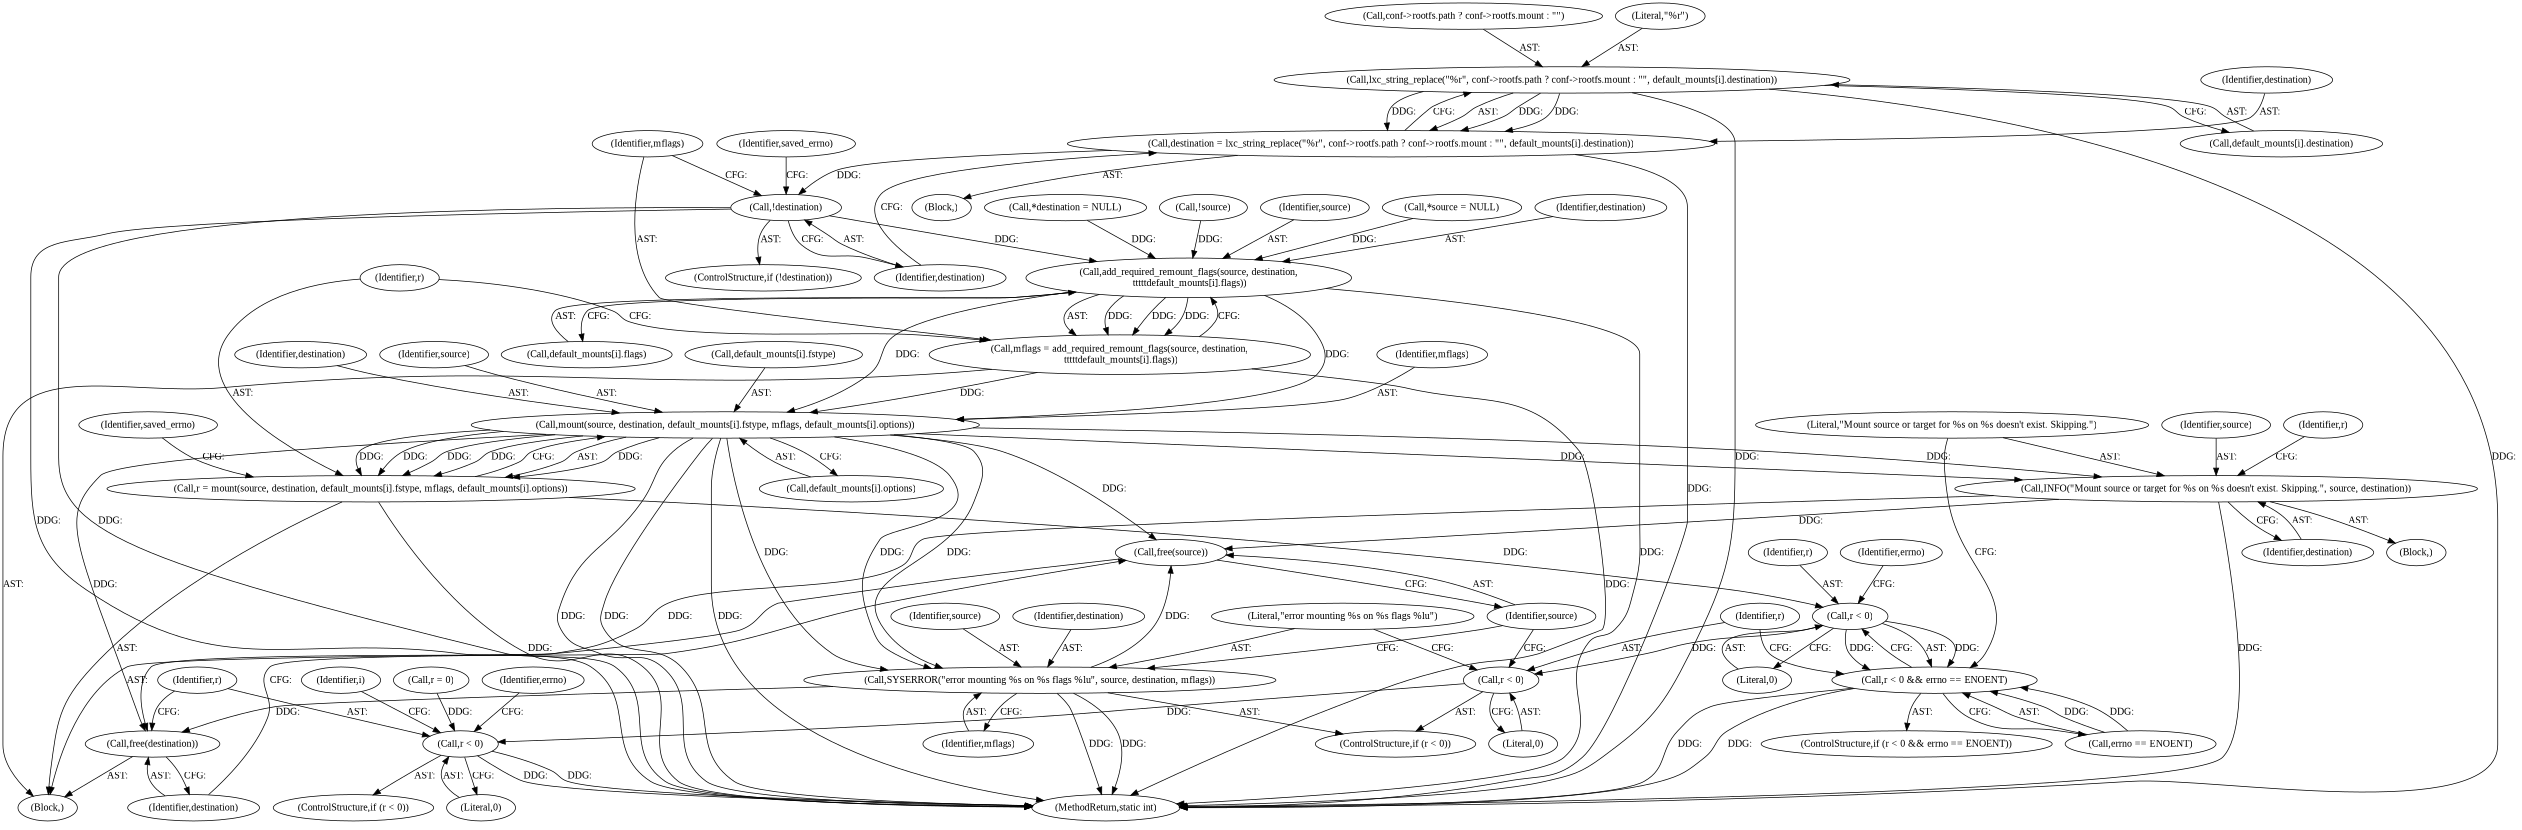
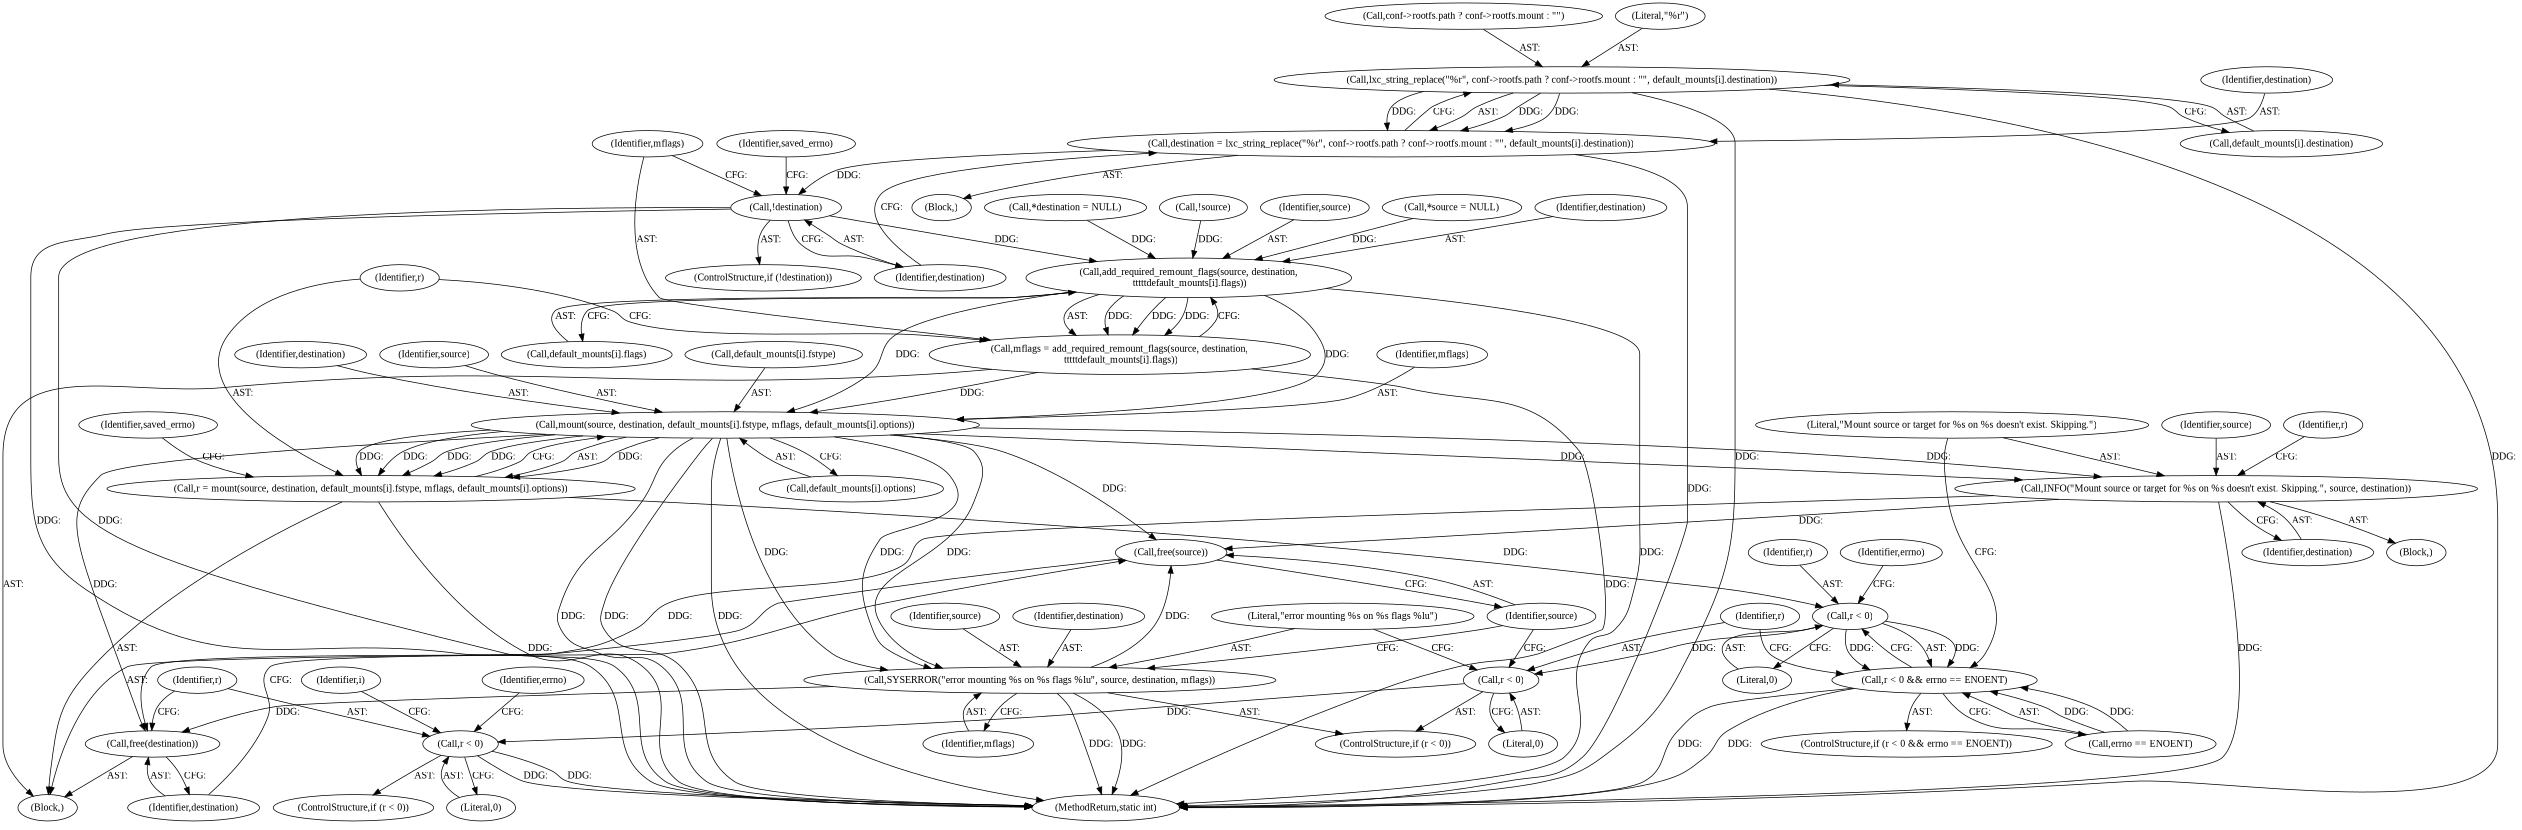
(431, 680) -> none
